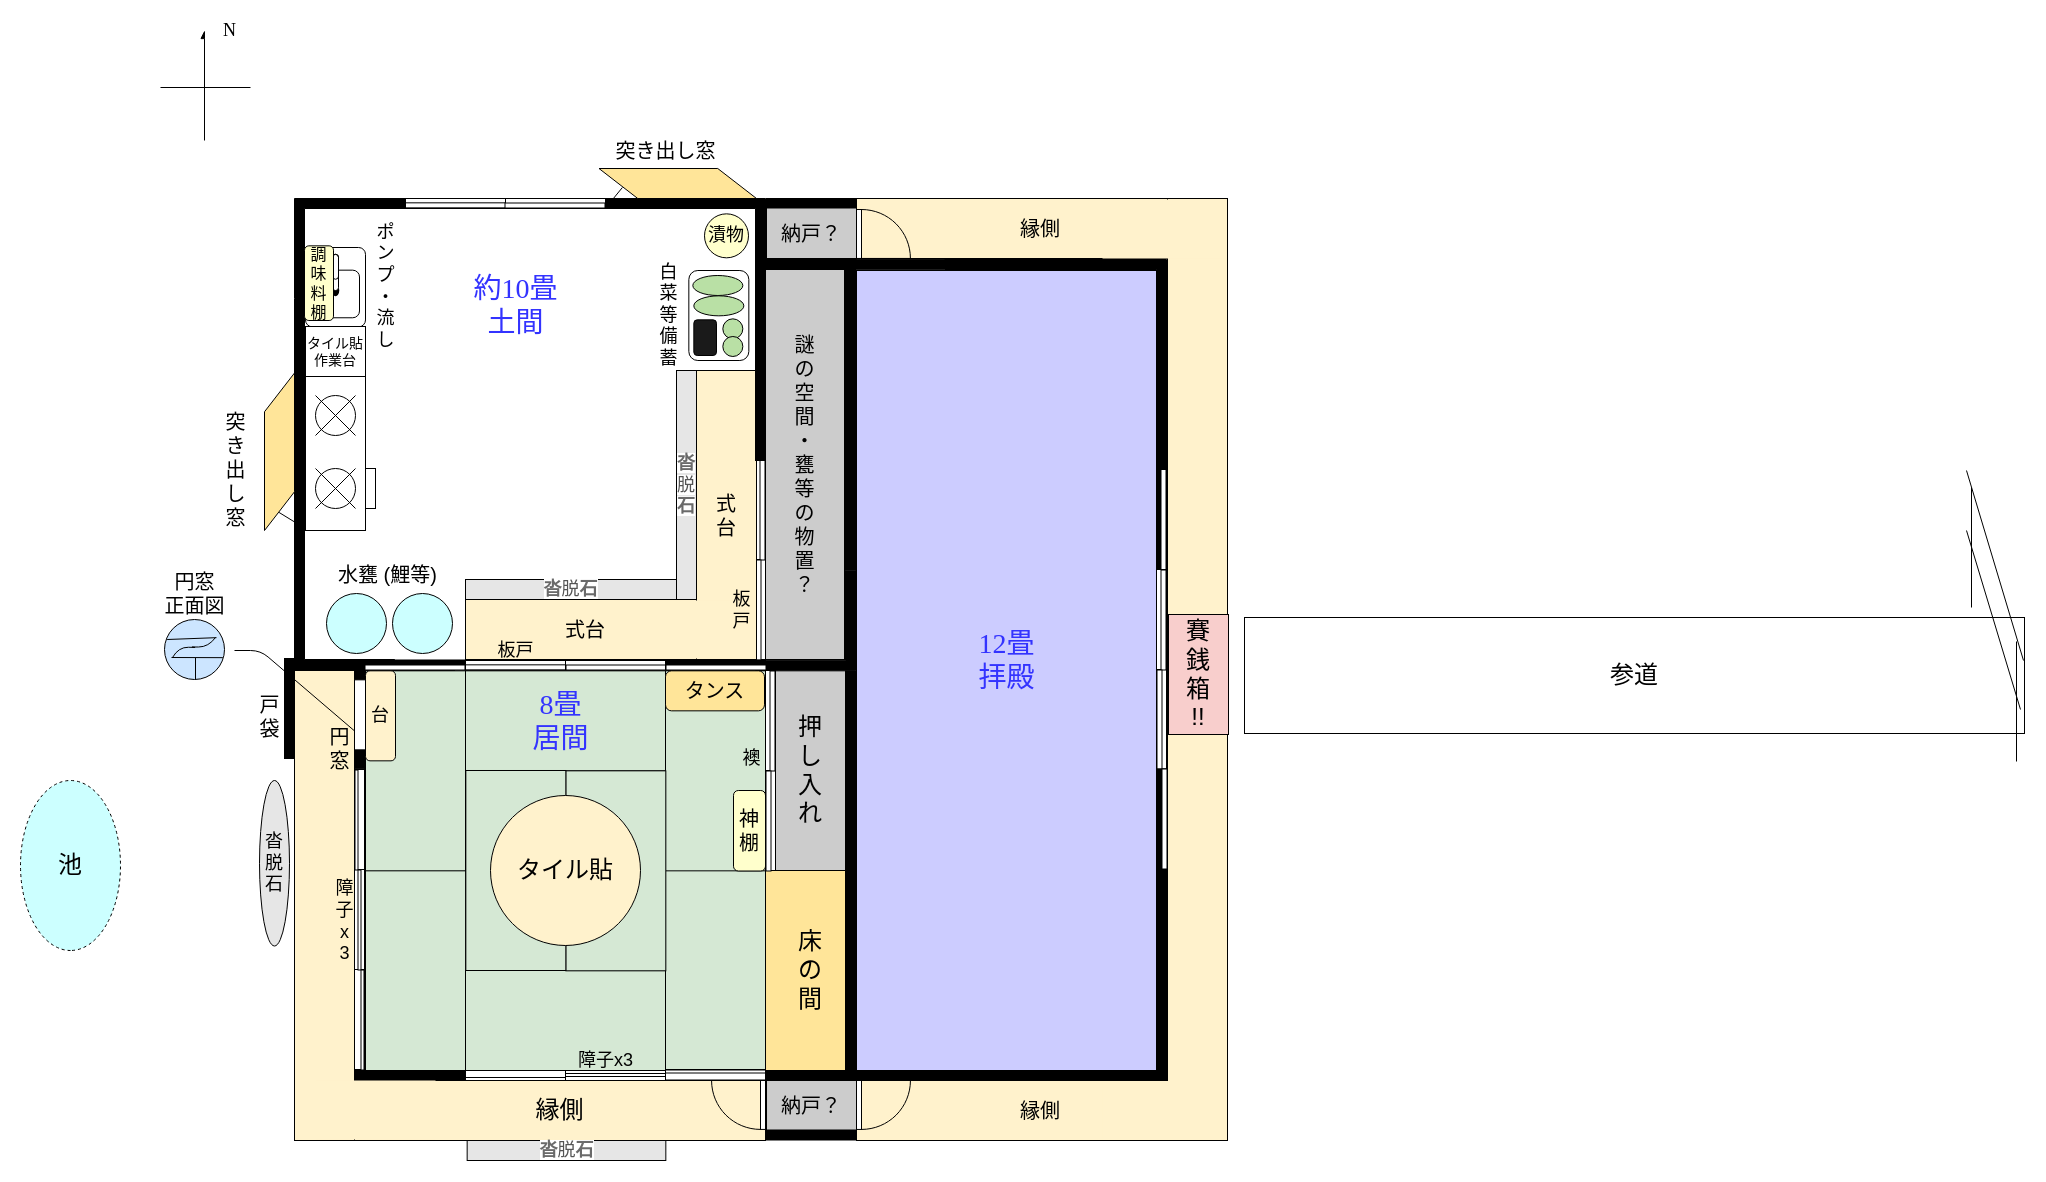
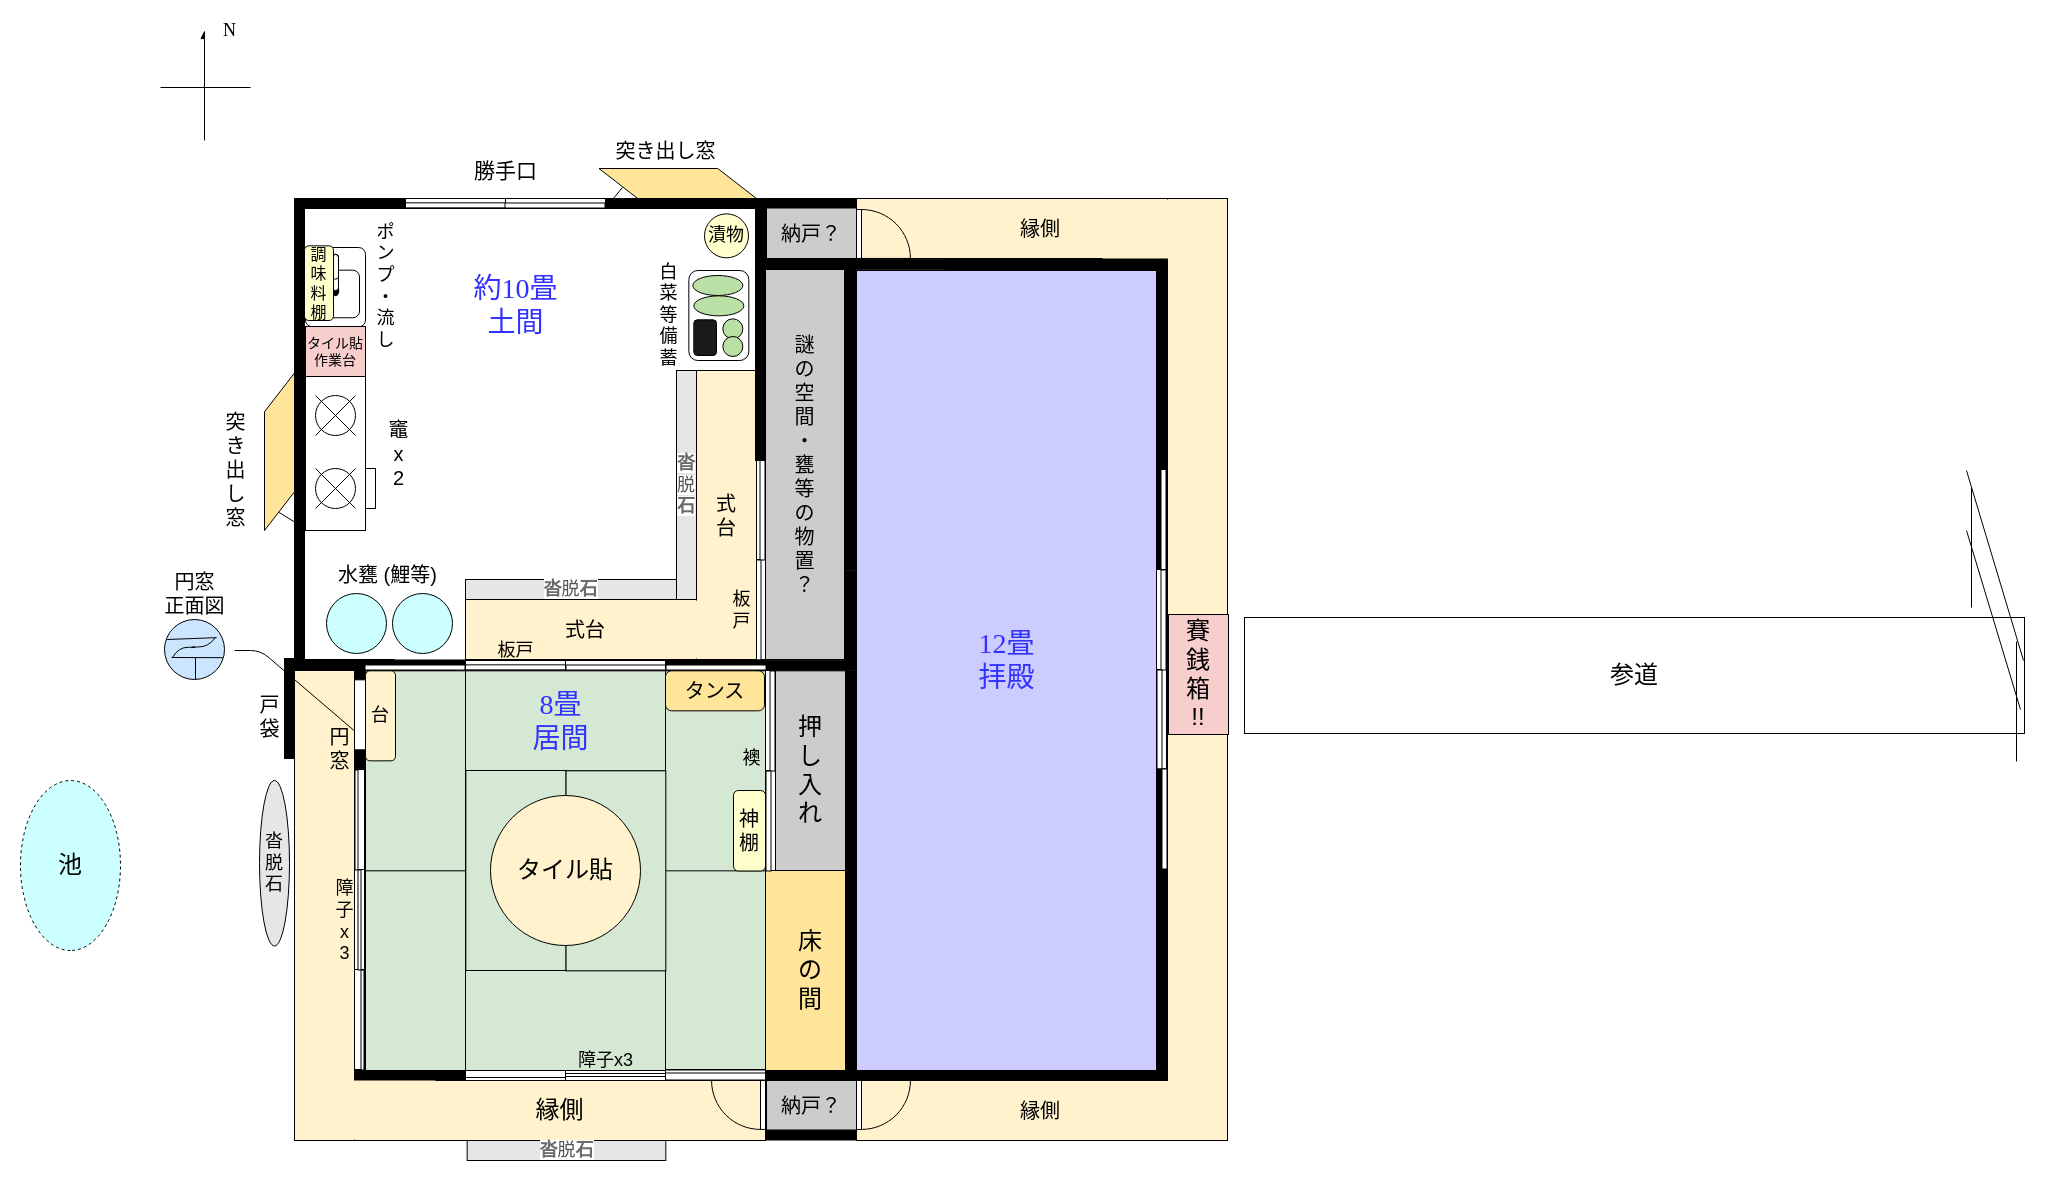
none -> (506, 171)
(336, 352) -> (336, 352)
none -> (398, 454)
